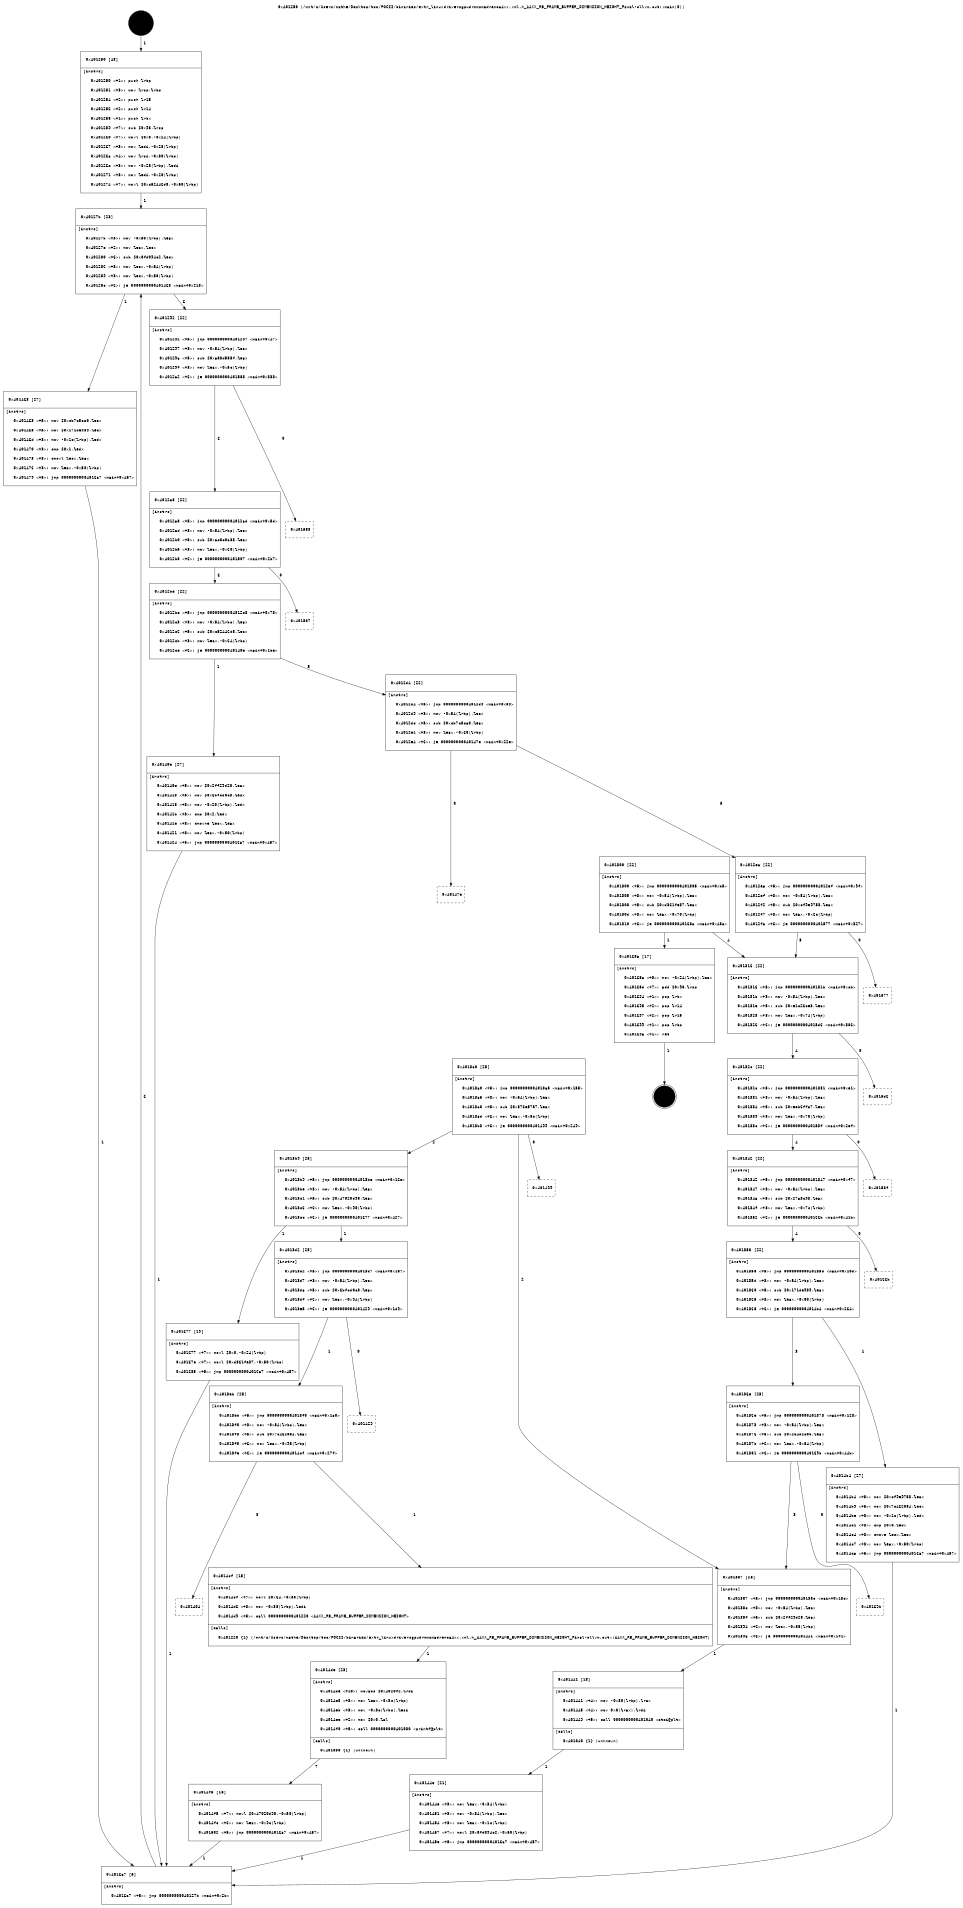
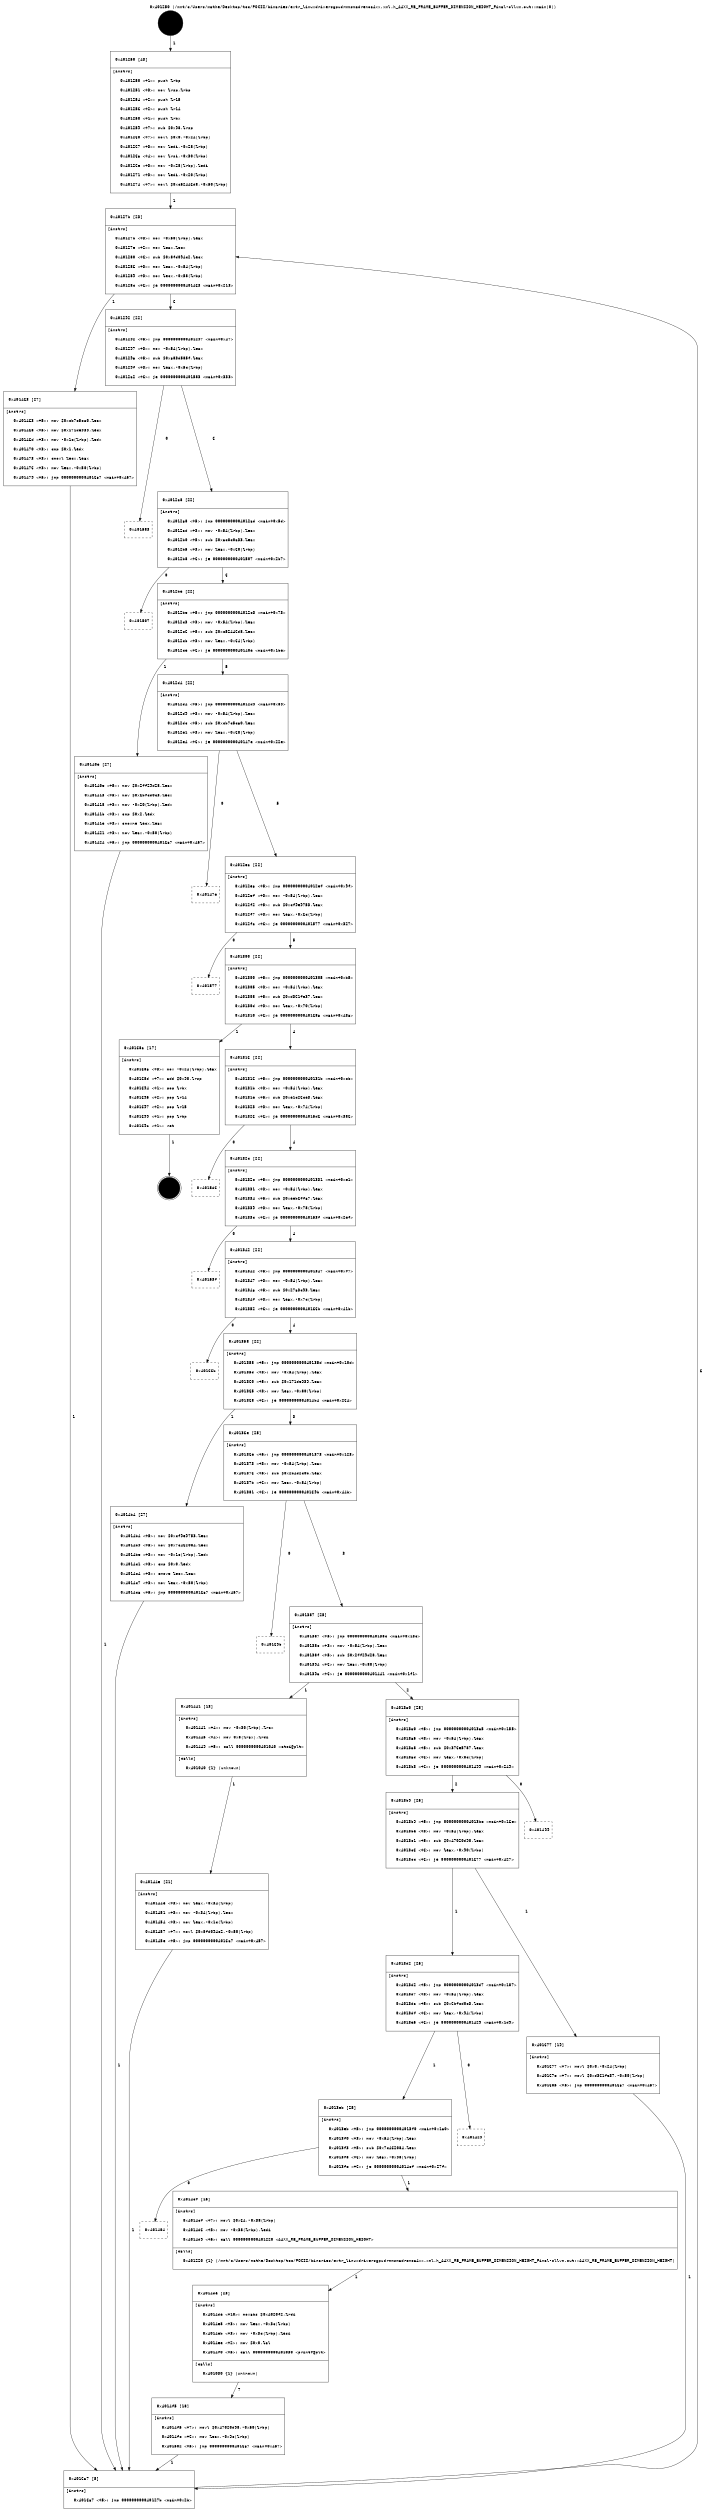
(797, 944) -> (290, 939)
(519, 1402) -> (403, 1690)
